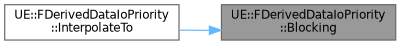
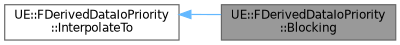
(194, 30) -> (206, 14)
